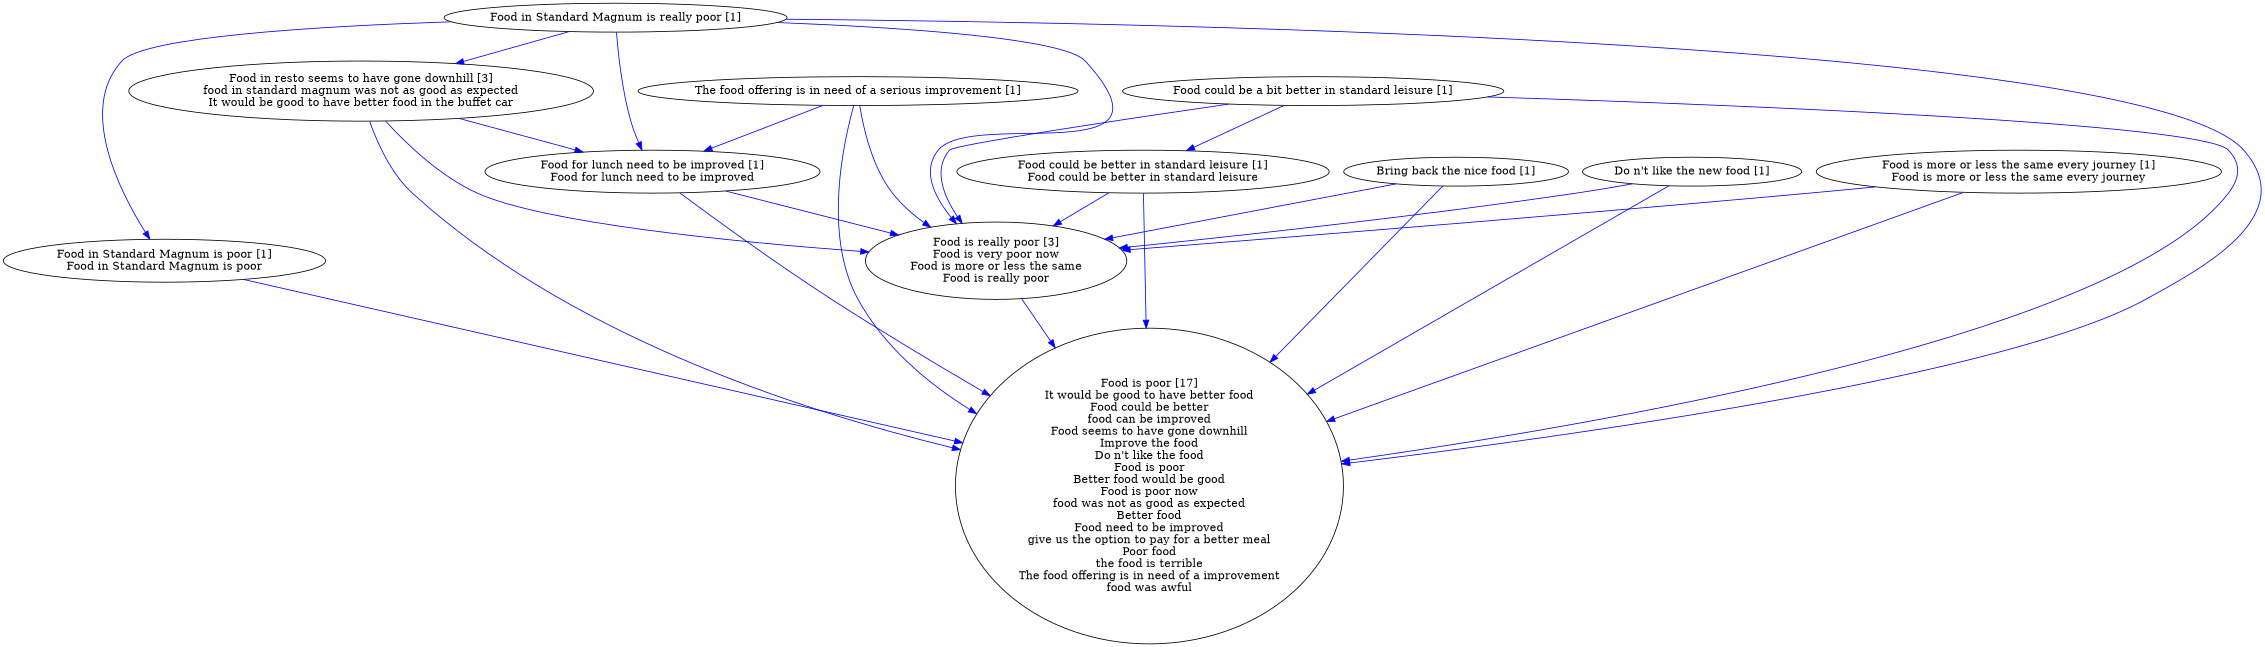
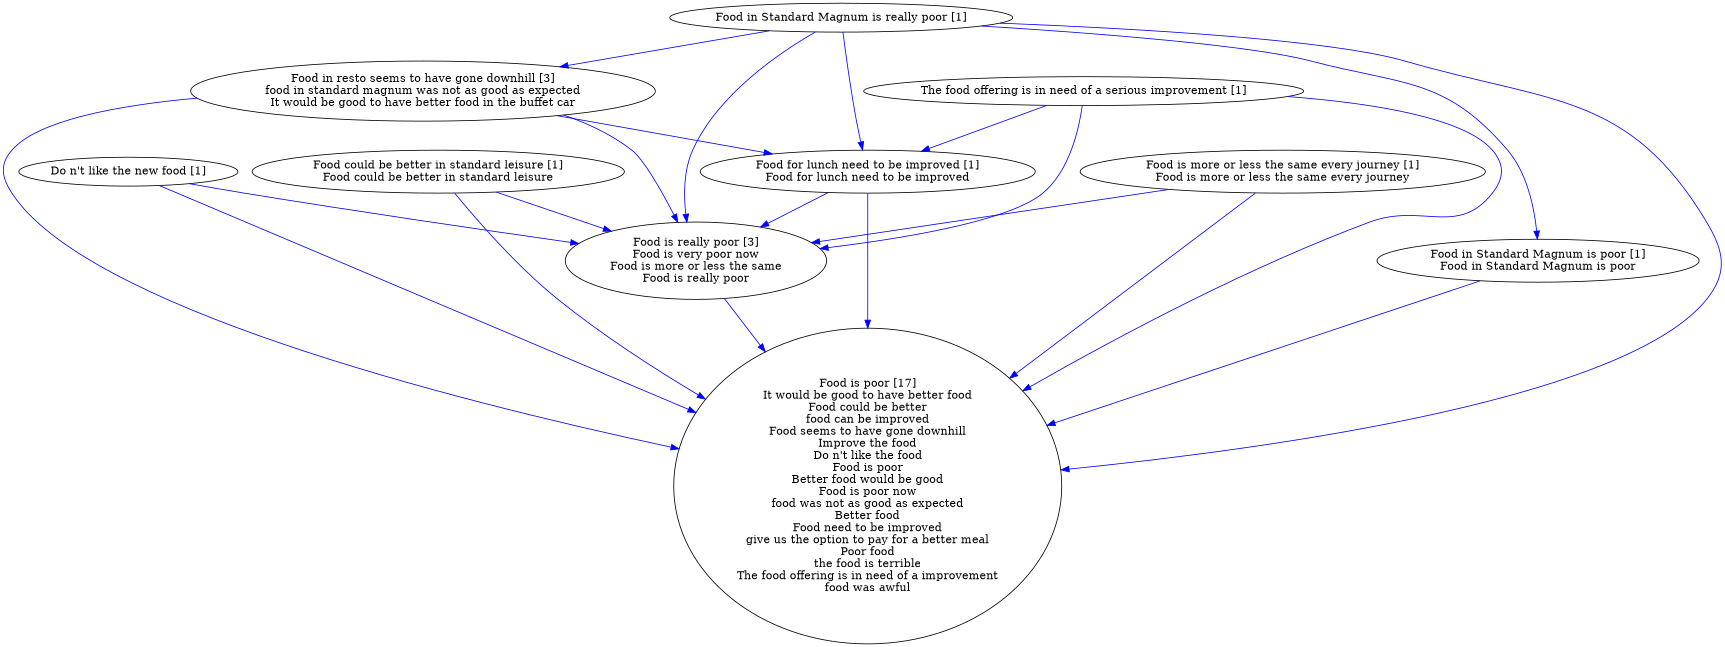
(1313, 91) -> none
(1456, 172) -> none
